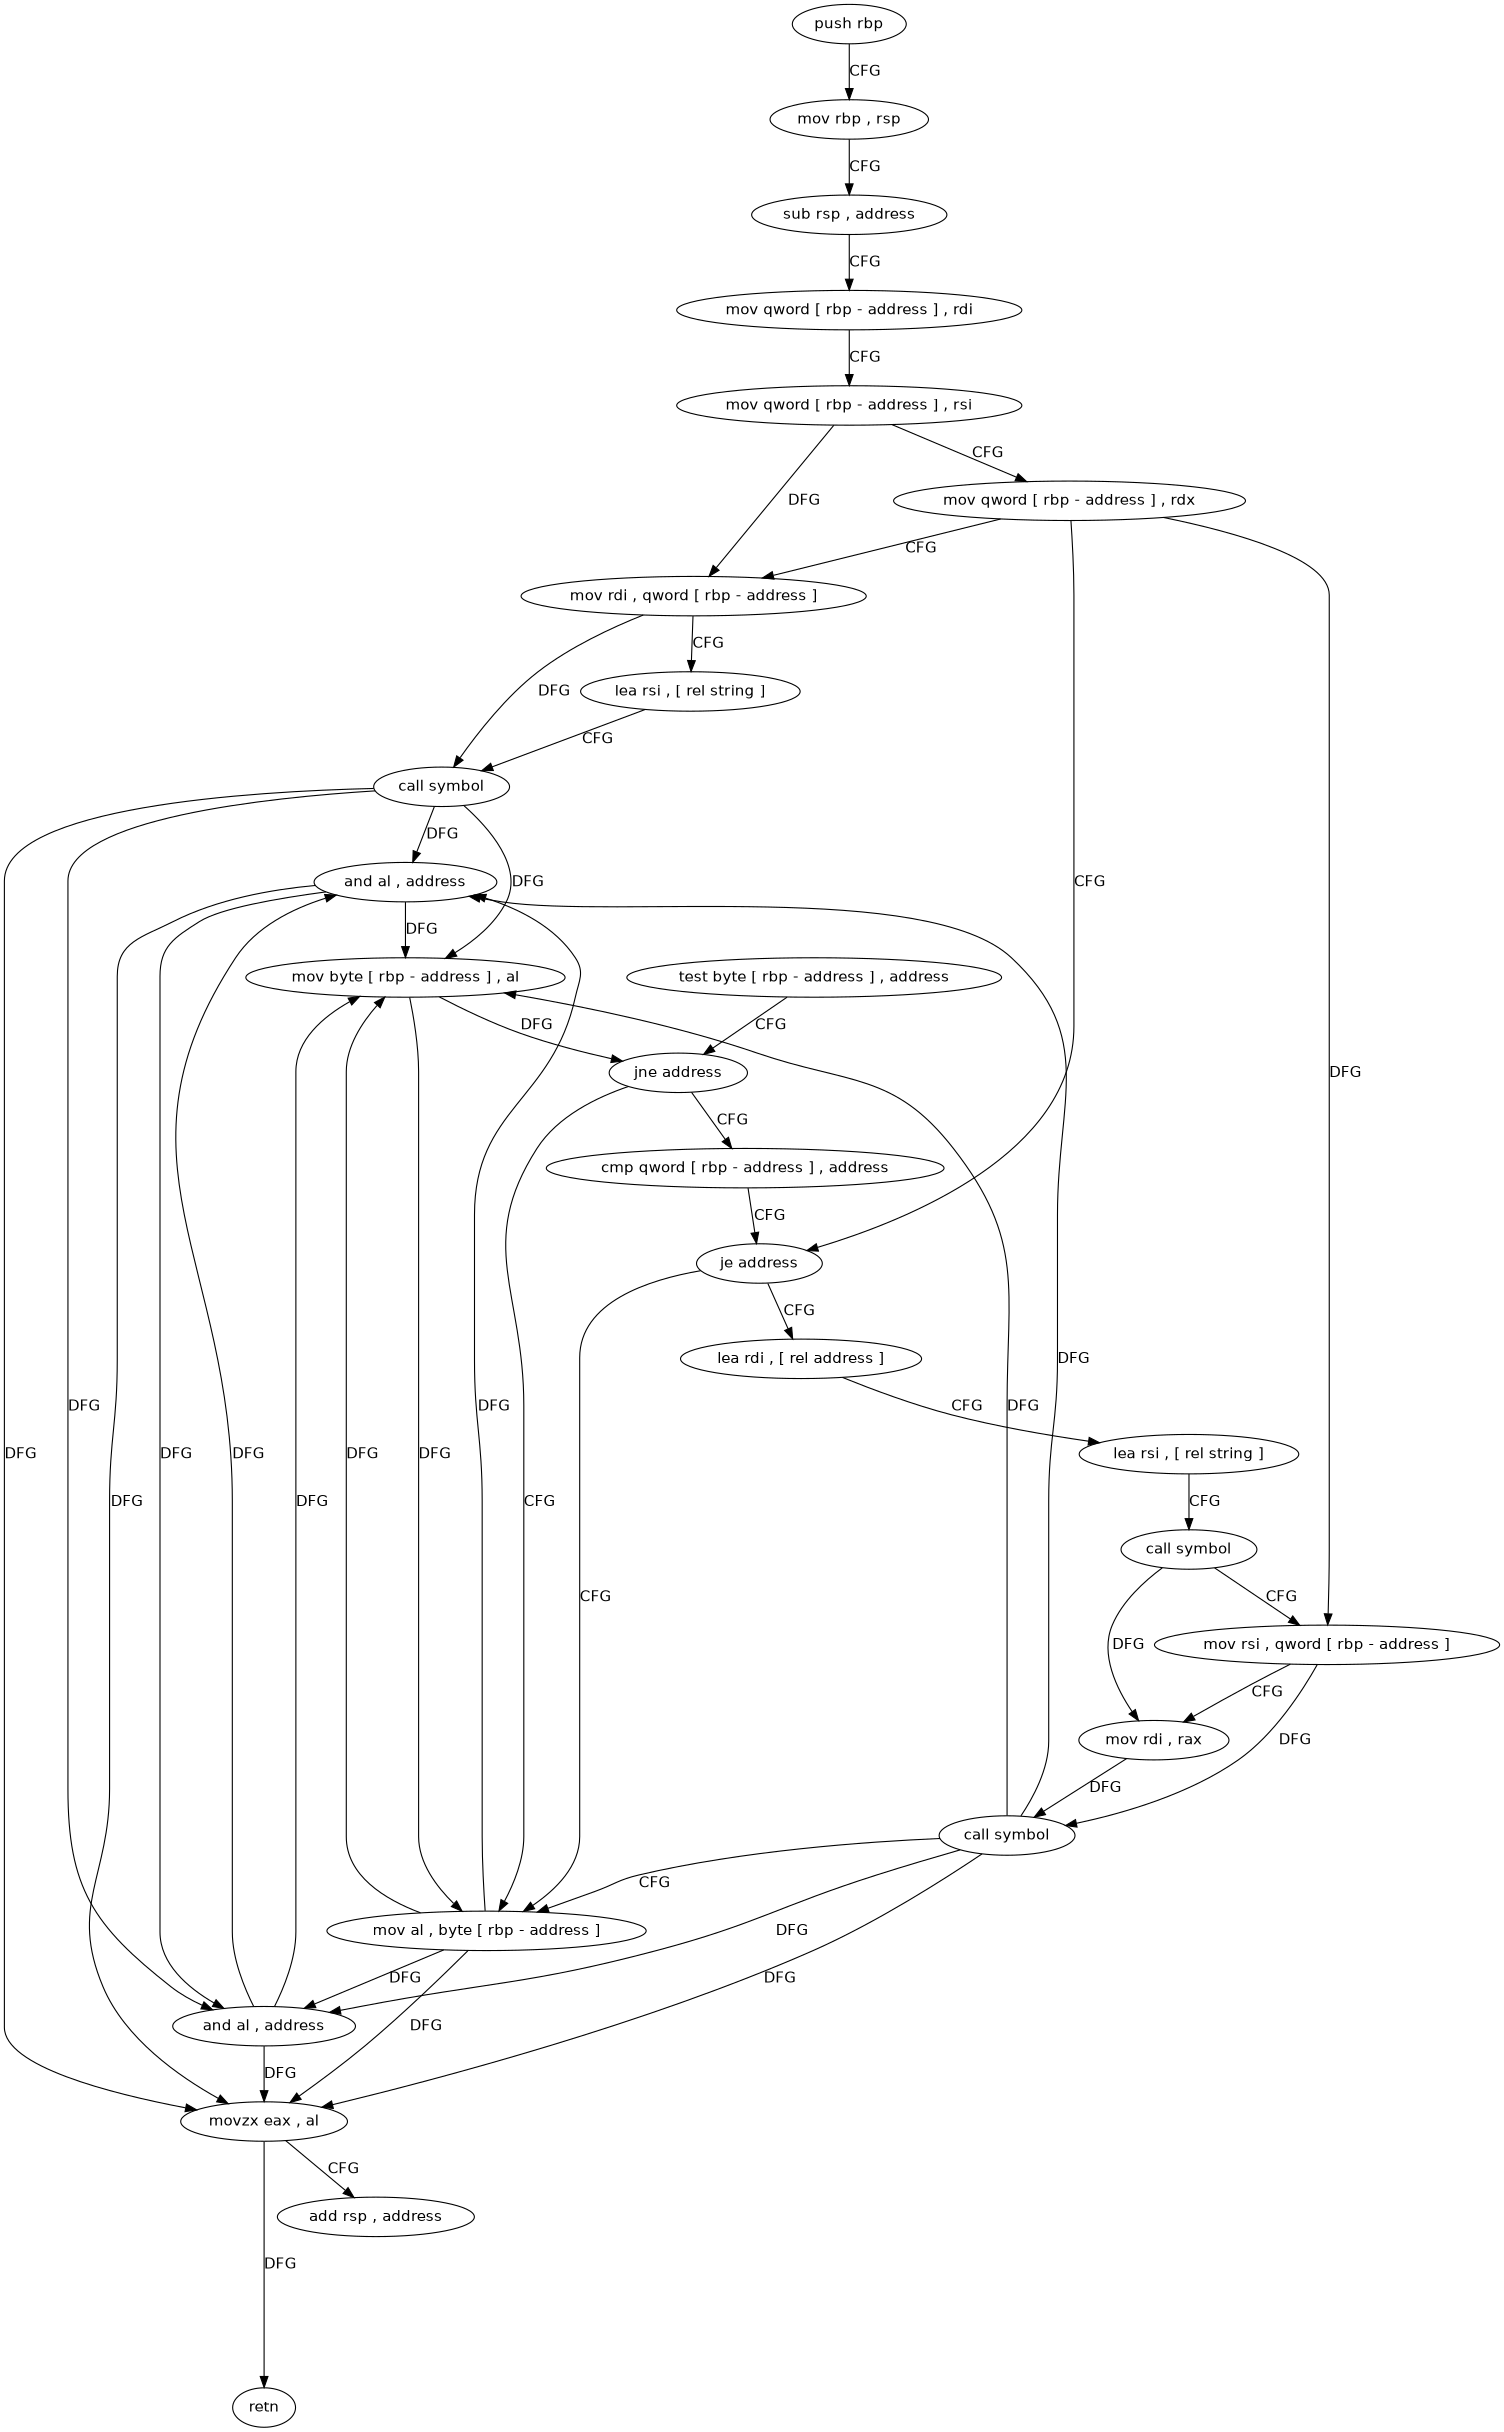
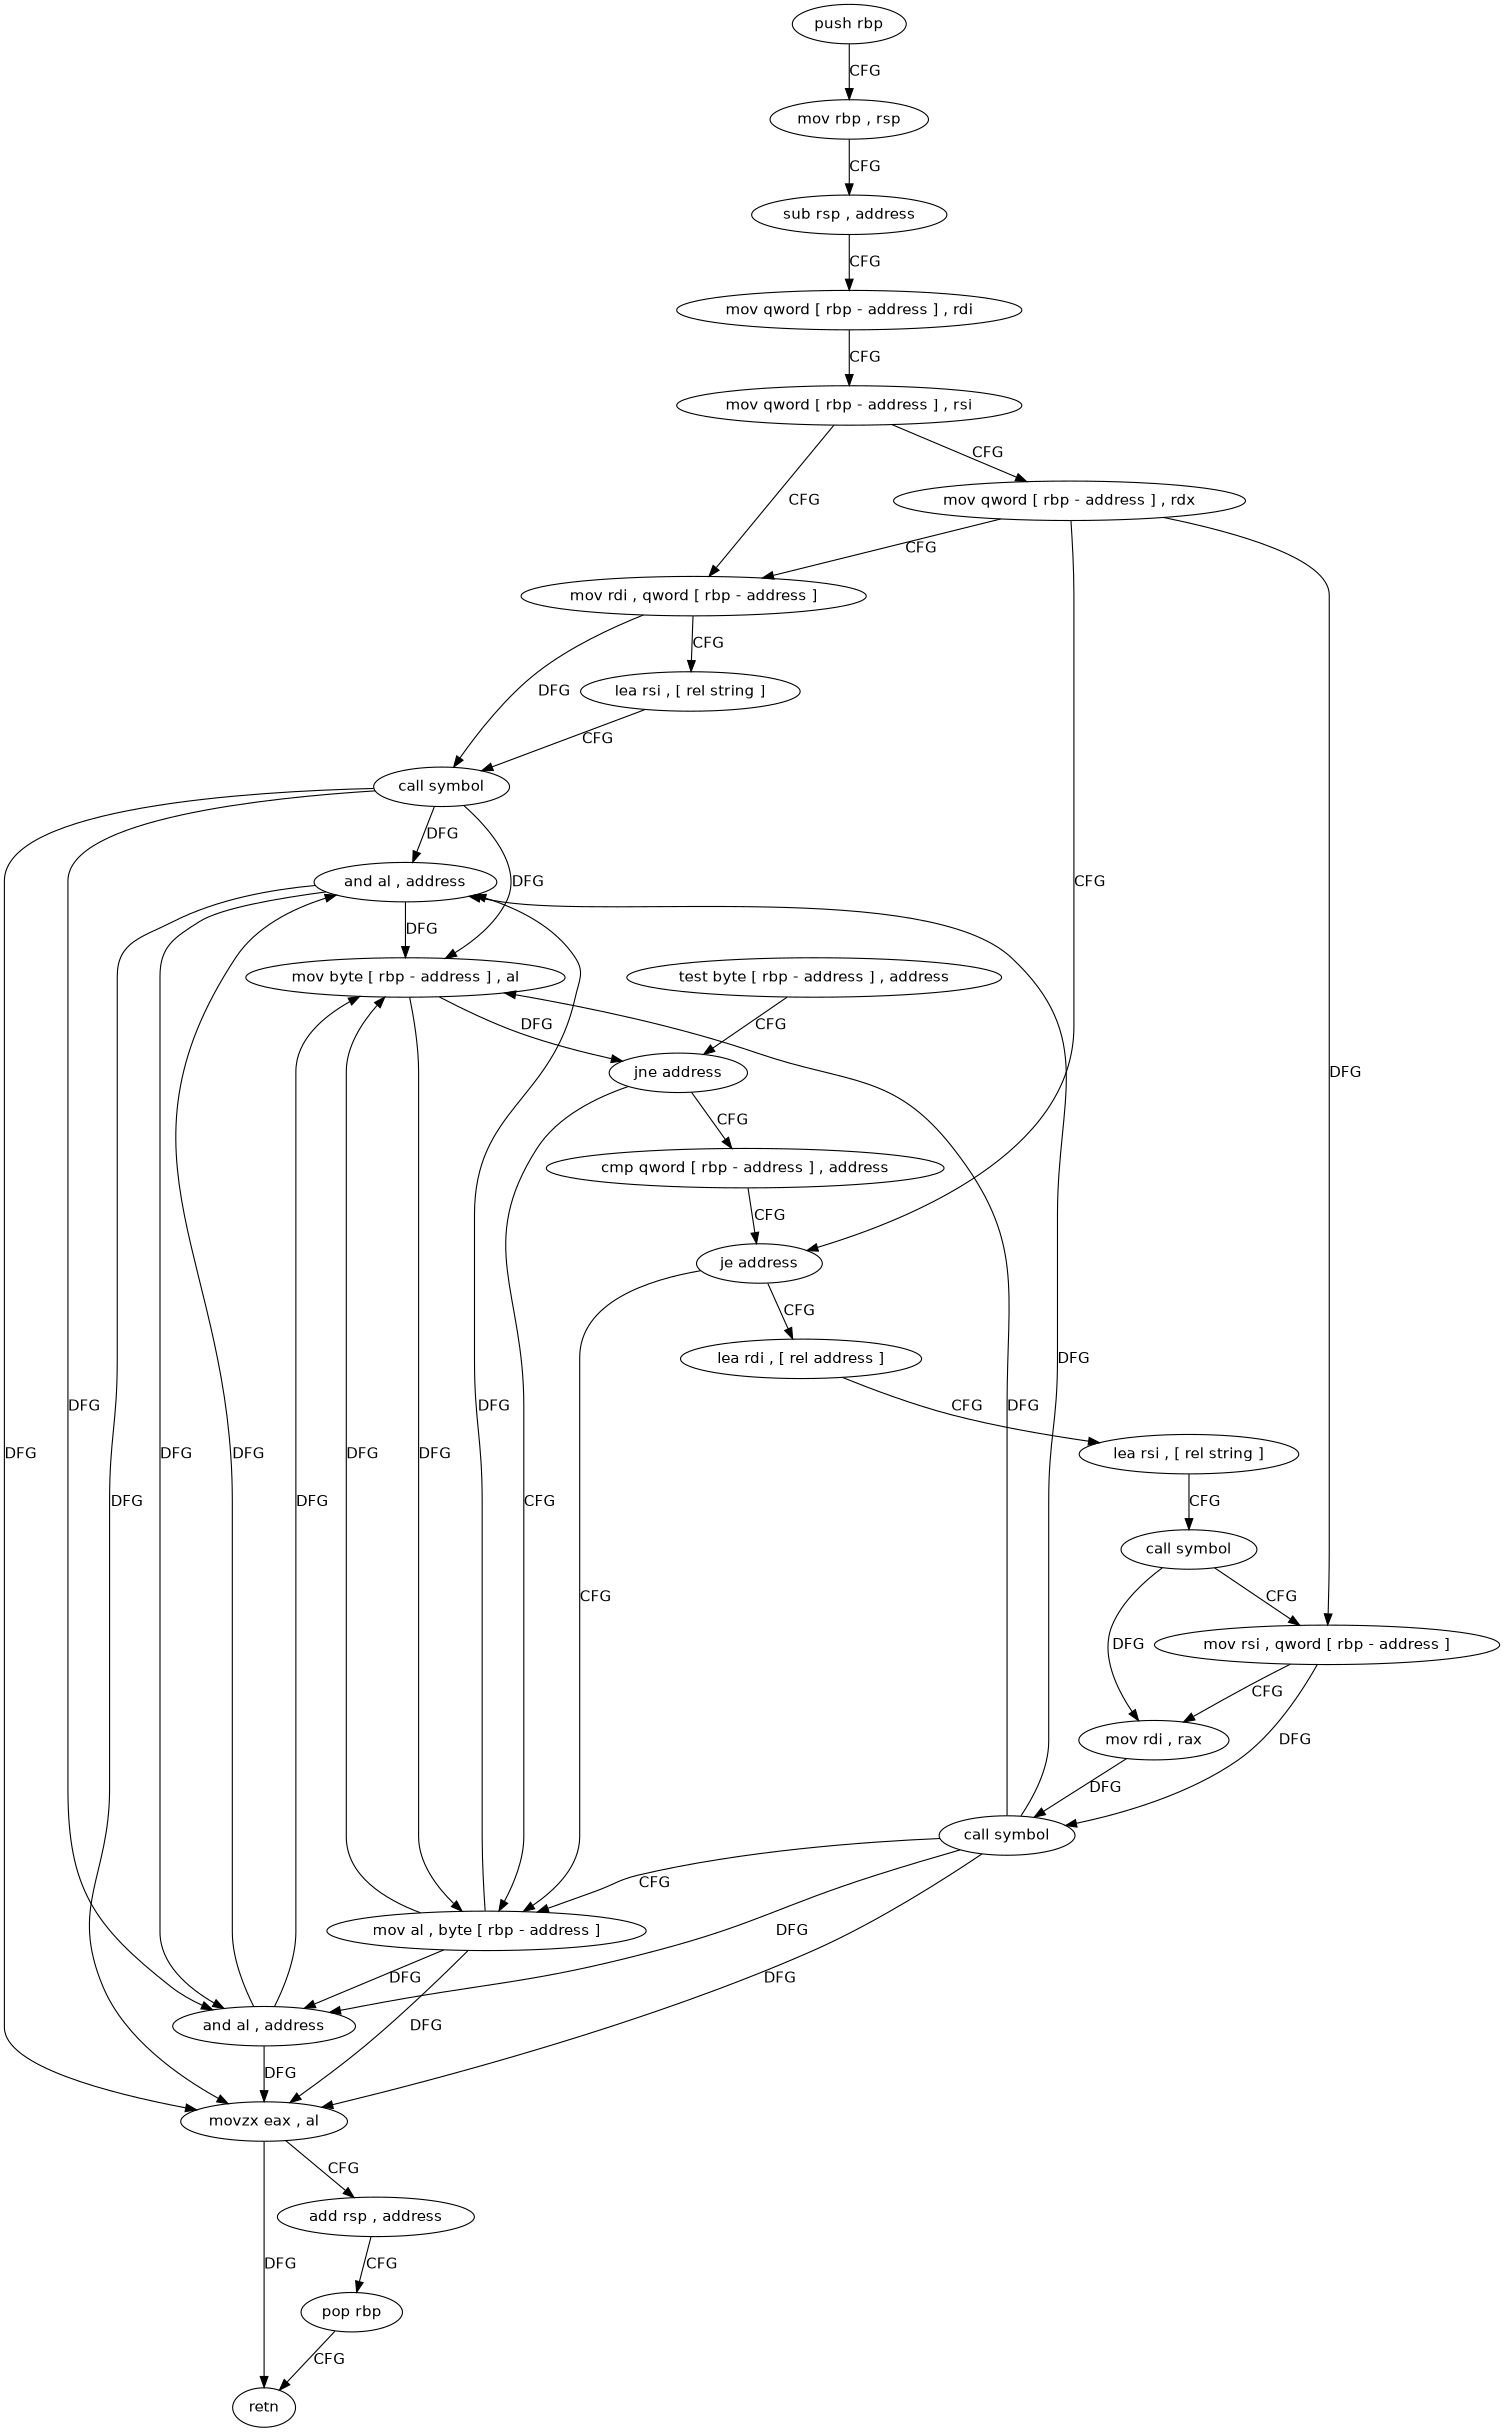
(804, 501) -> (804, 501)
none -> (352, 2312)
